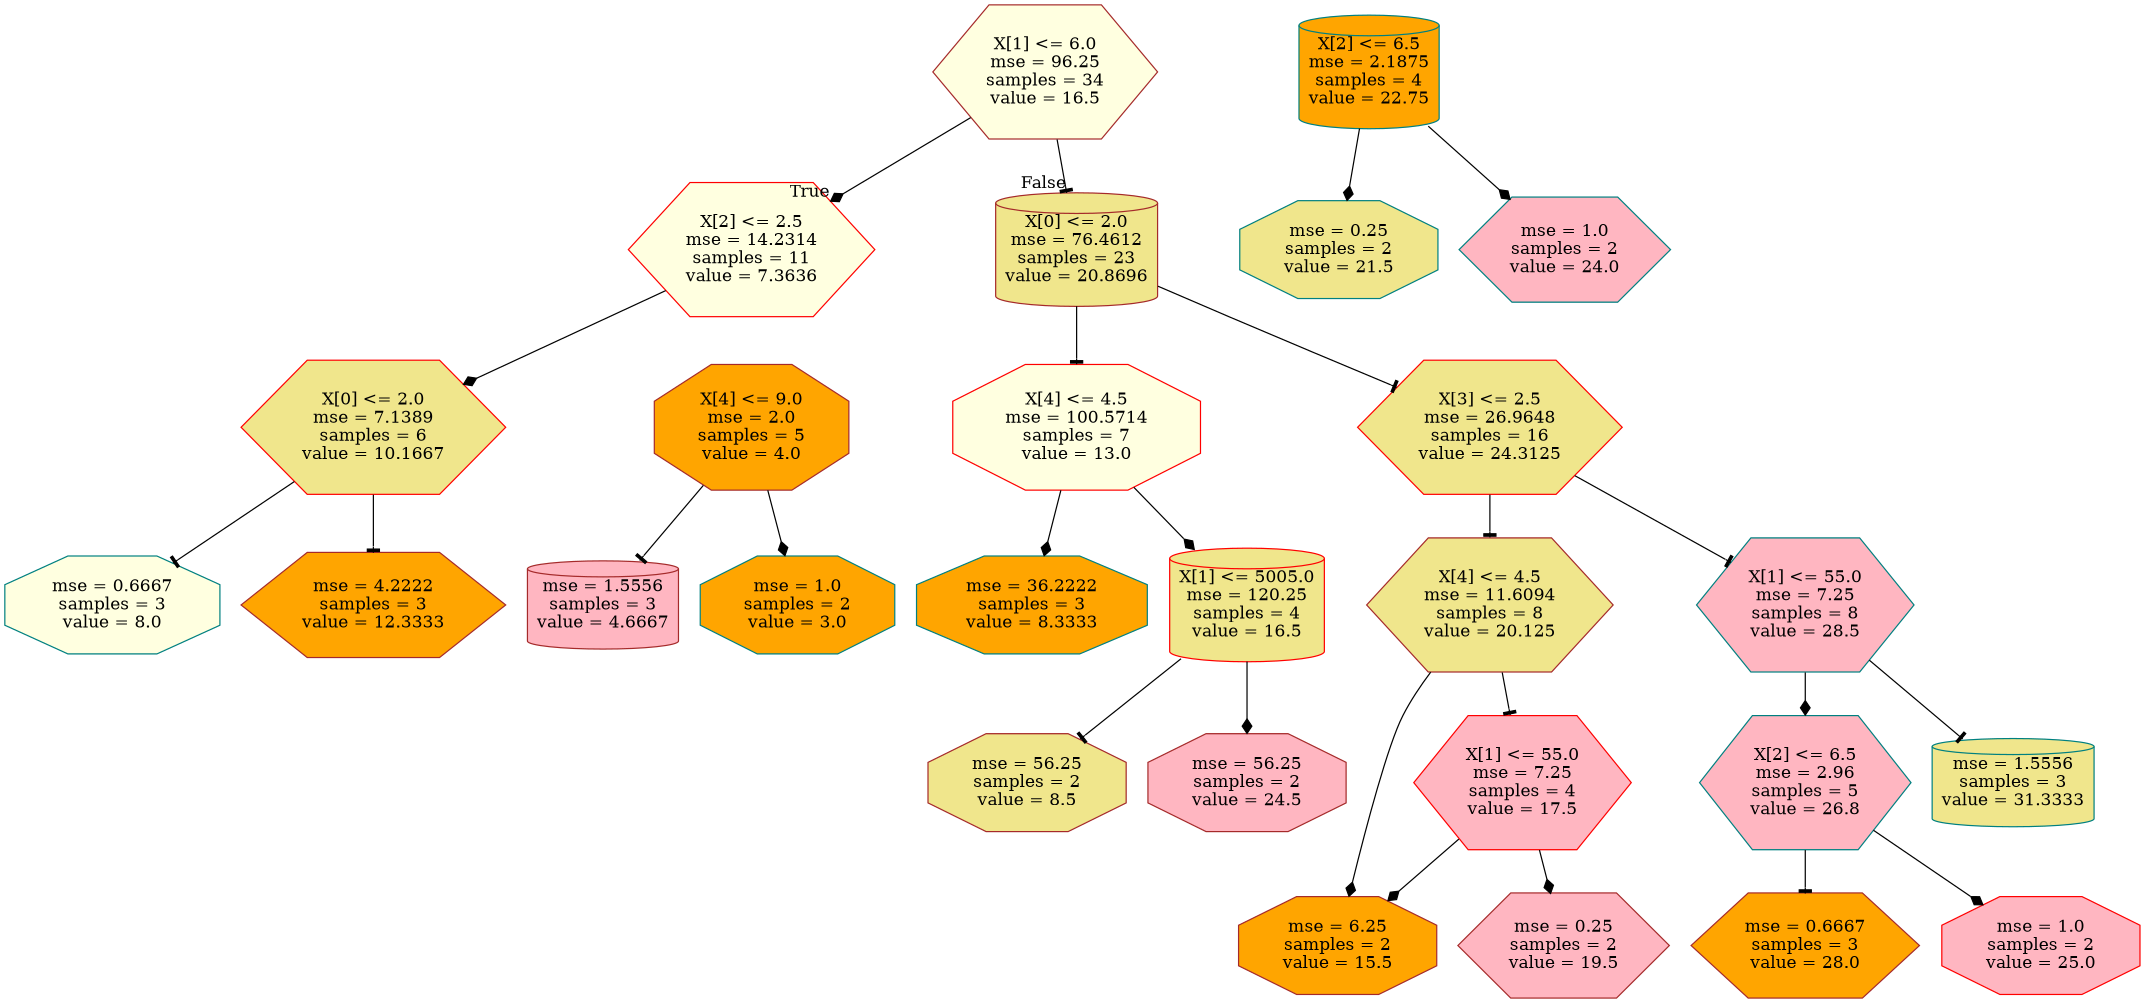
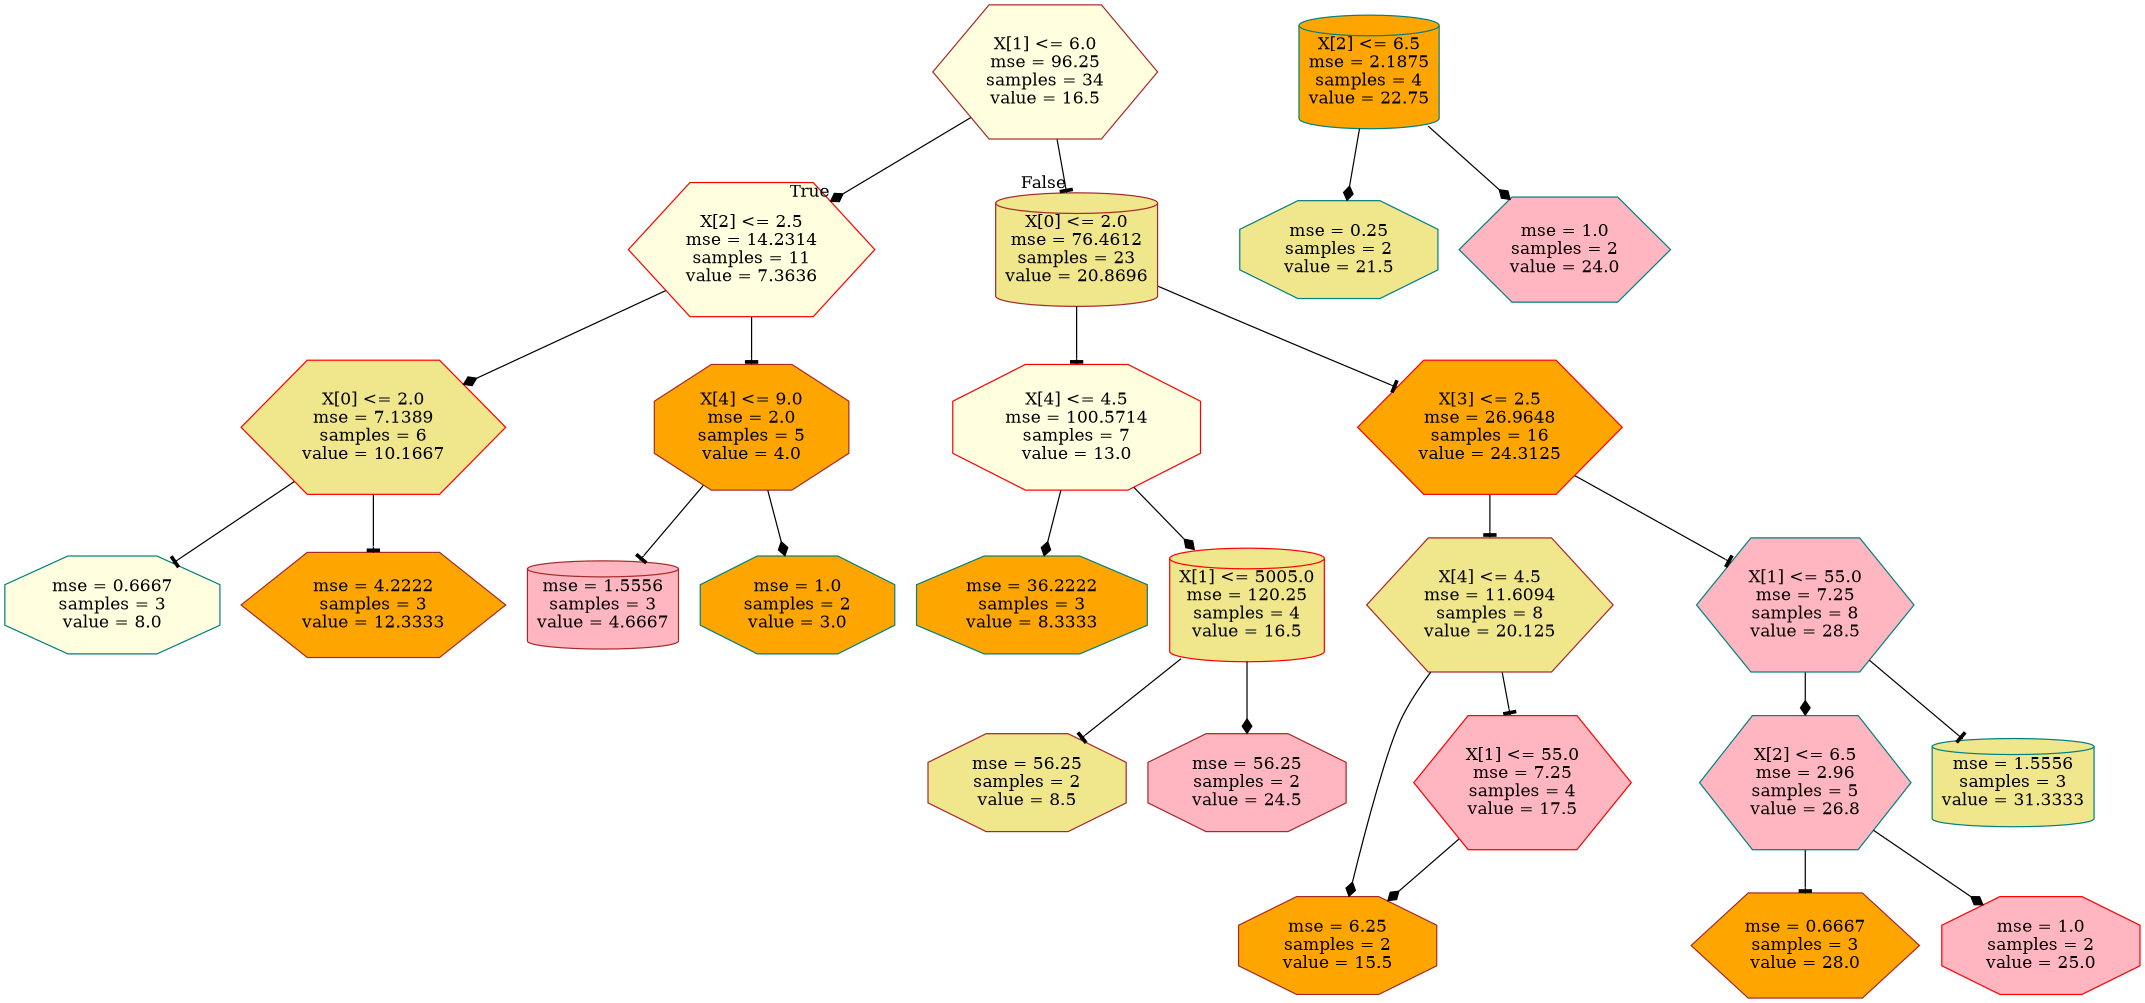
none -> (752, 338)
(1490, 427) -> (1490, 427)
(1564, 946) -> none
